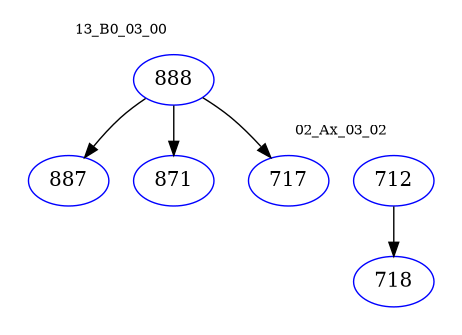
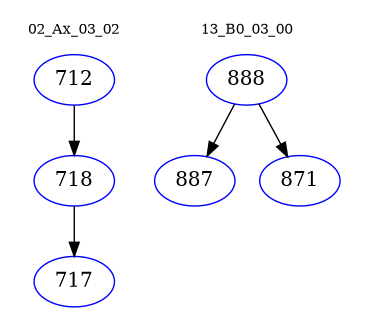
(246, 131) -> (74, 224)
